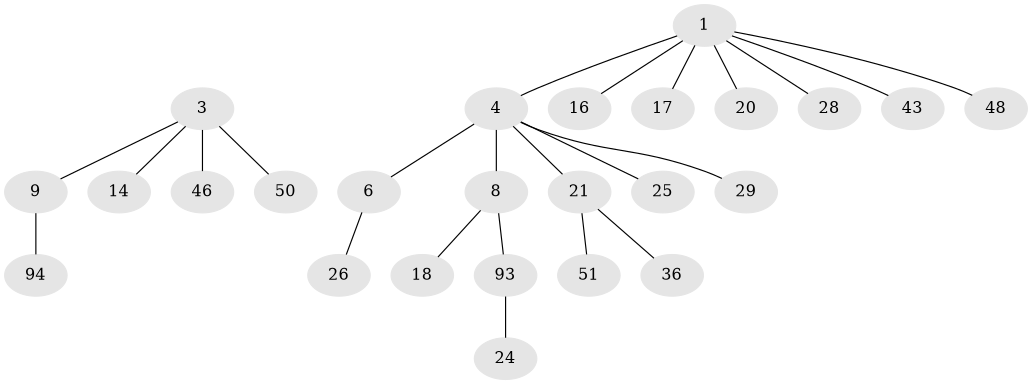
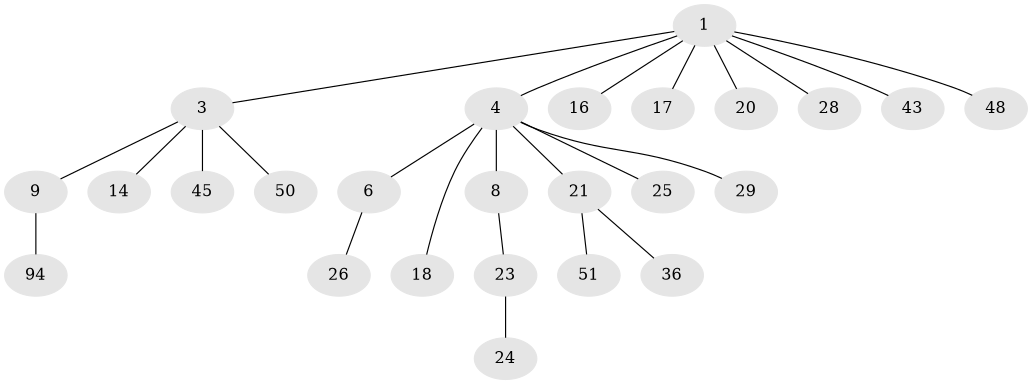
none -> (453, 67)
(202, 192) -> (202, 192)
(459, 234) -> (447, 188)
(506, 275) -> (506, 275)
